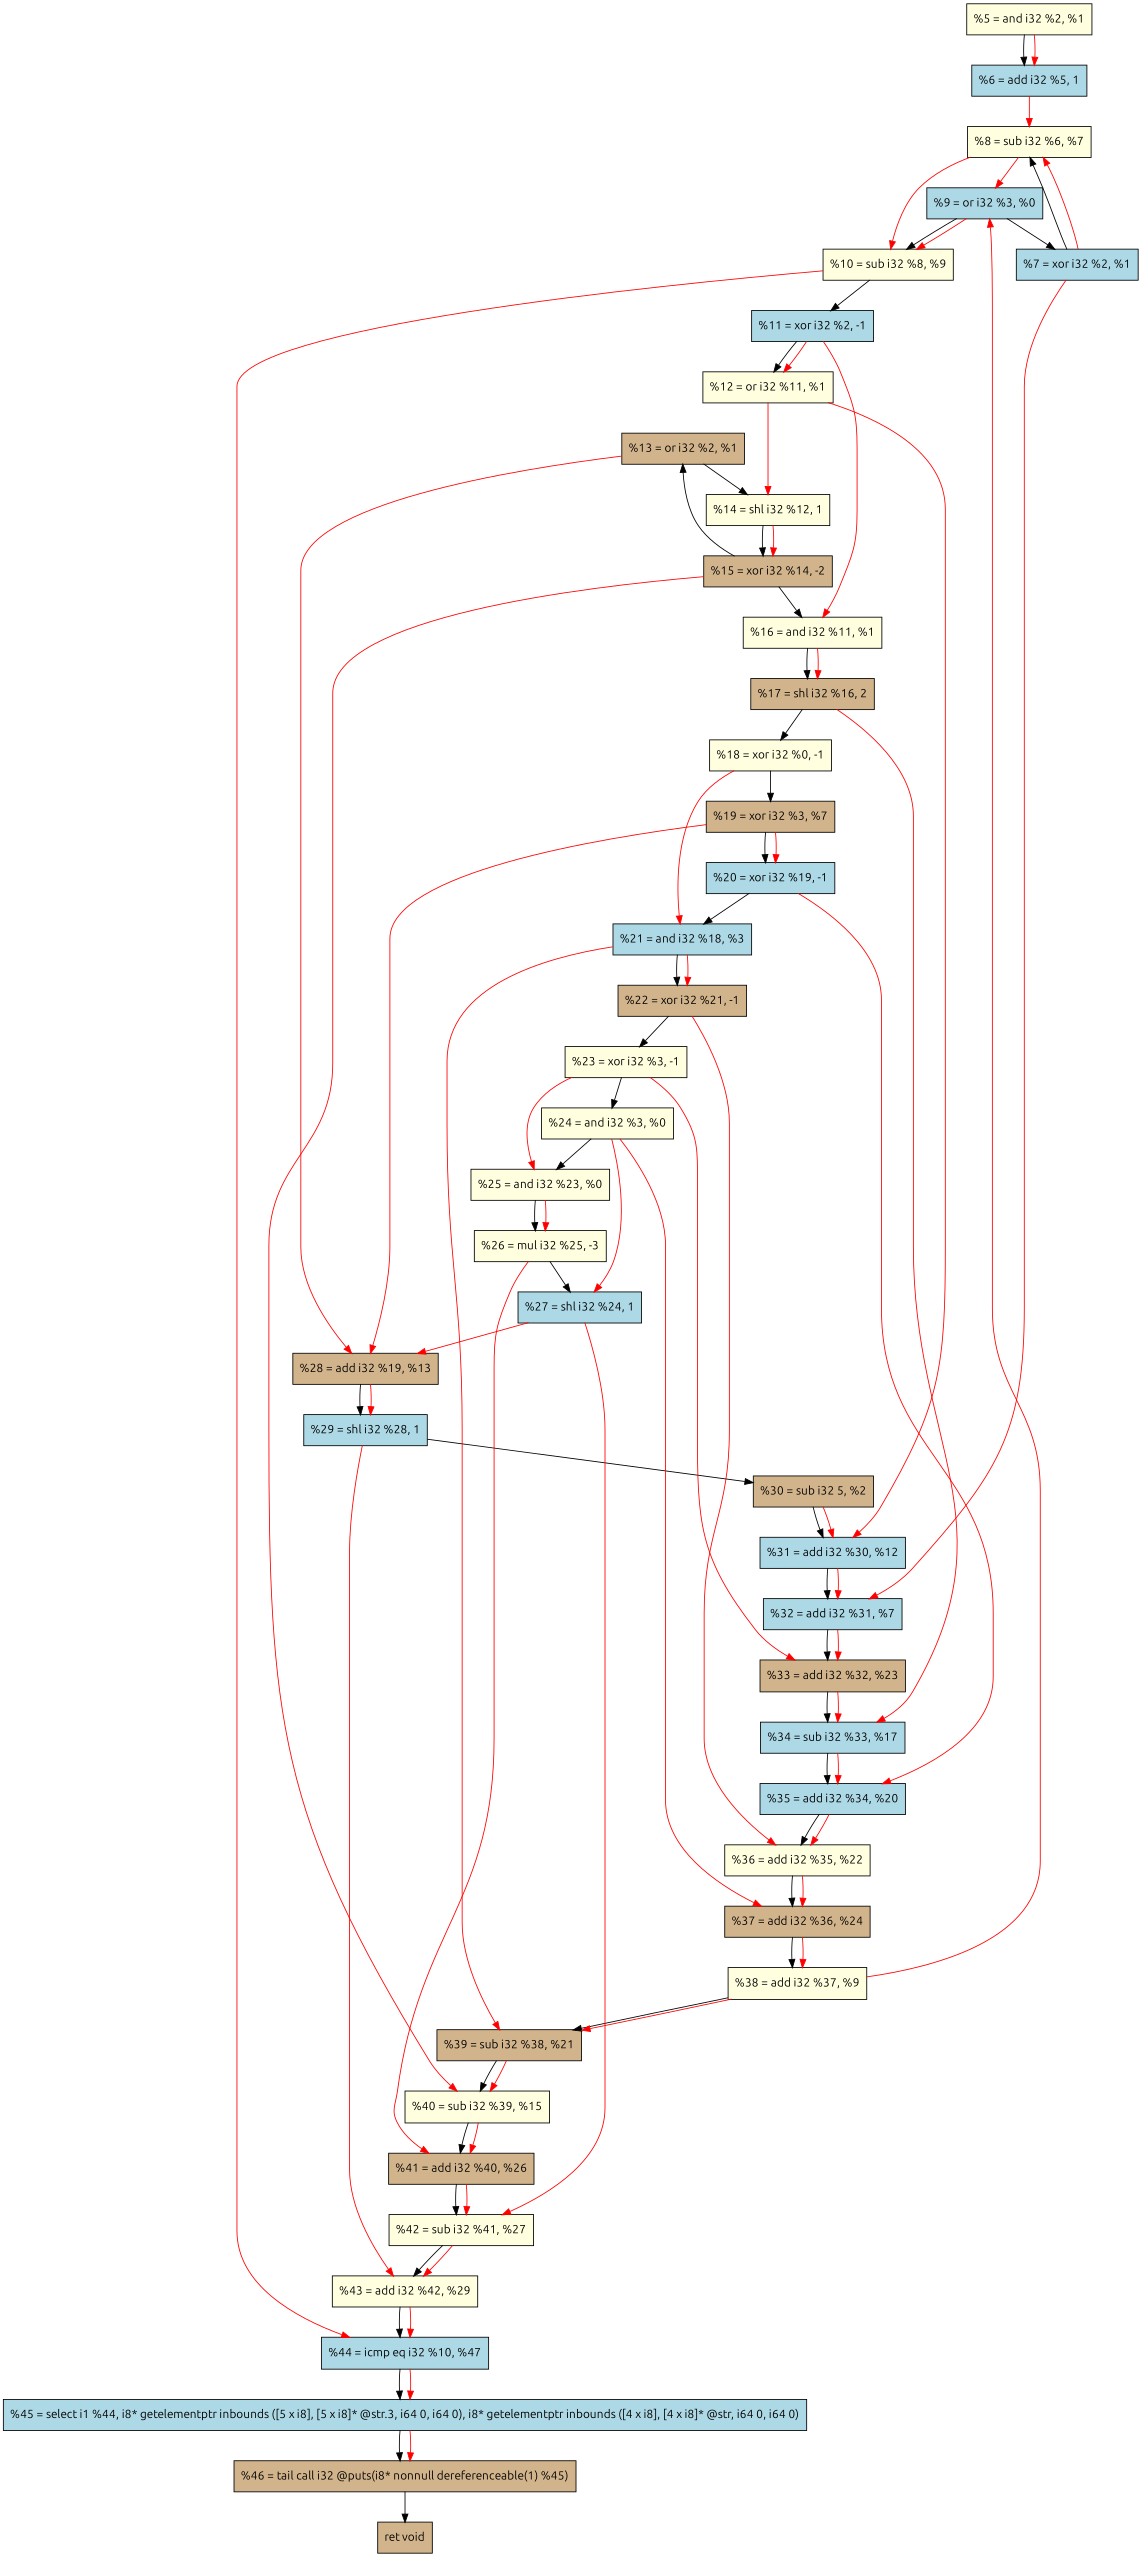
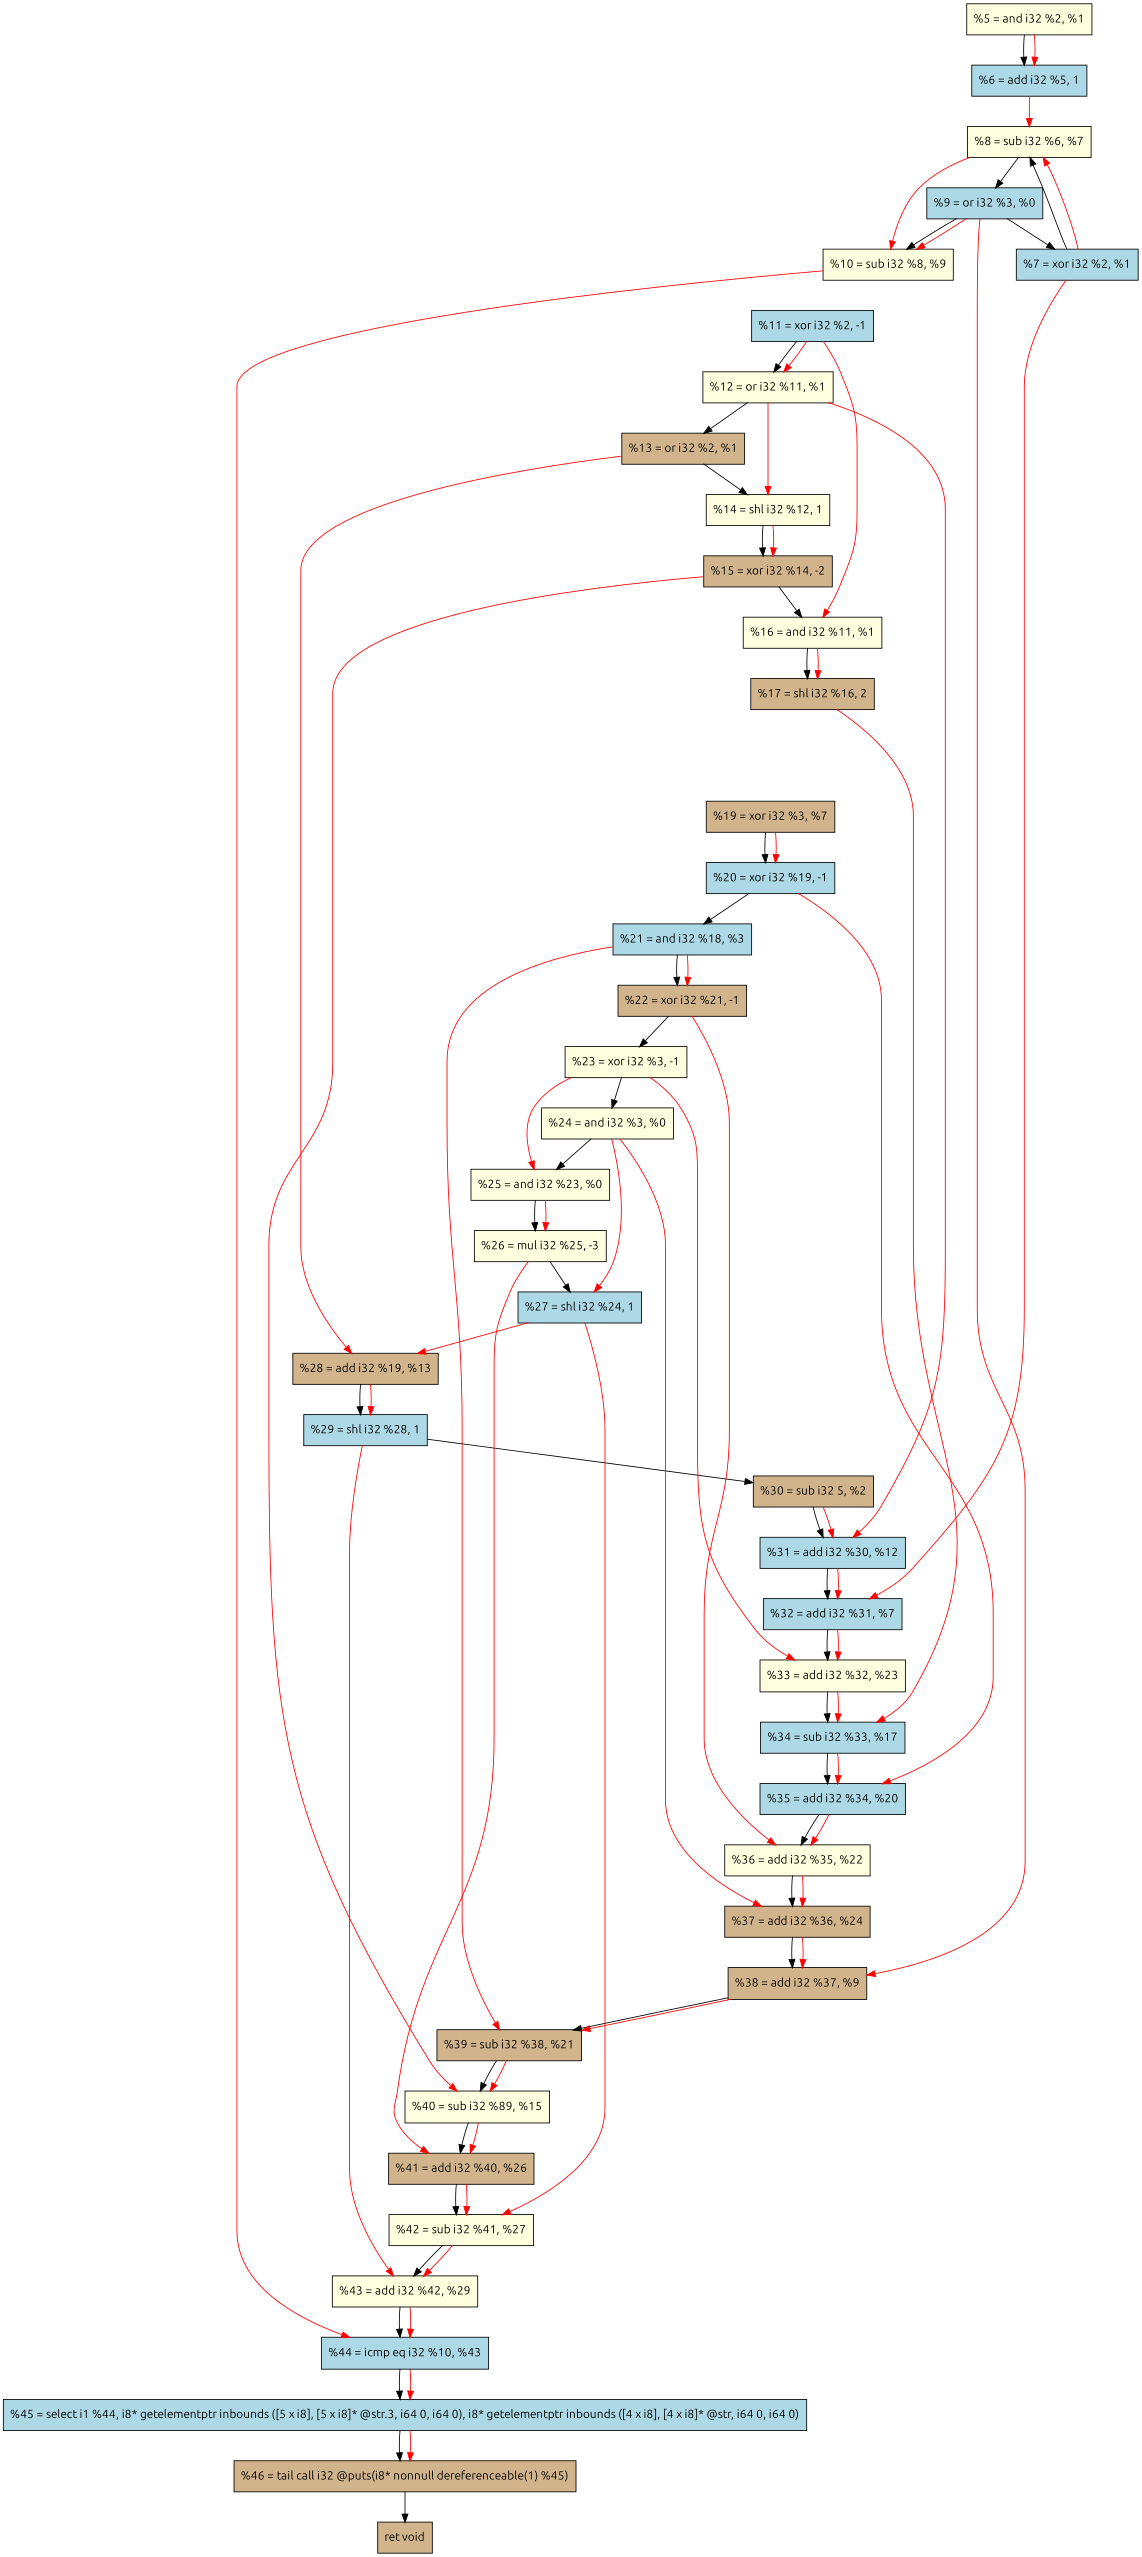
(1010, 169) -> (1010, 169)
(854, 293) -> none
(696, 522) -> (729, 415)
(771, 755) -> none
(390, 968) -> none
(992, 1161) -> (977, 1145)
(833, 1676) -> (833, 1676)
(797, 1983) -> (797, 1983)
(477, 2107) -> (477, 2107)
(405, 2353) -> (405, 2353)
